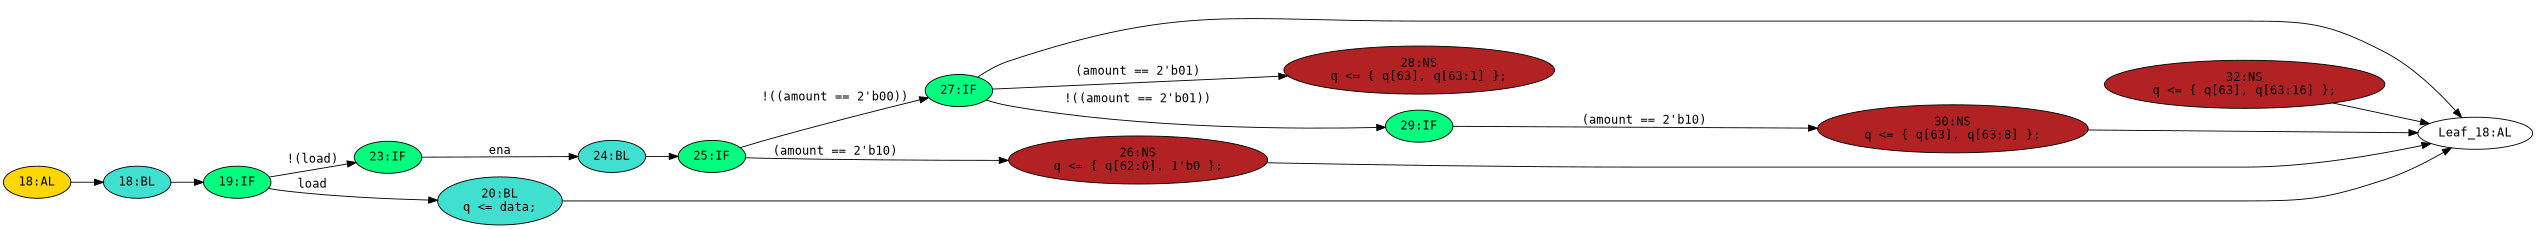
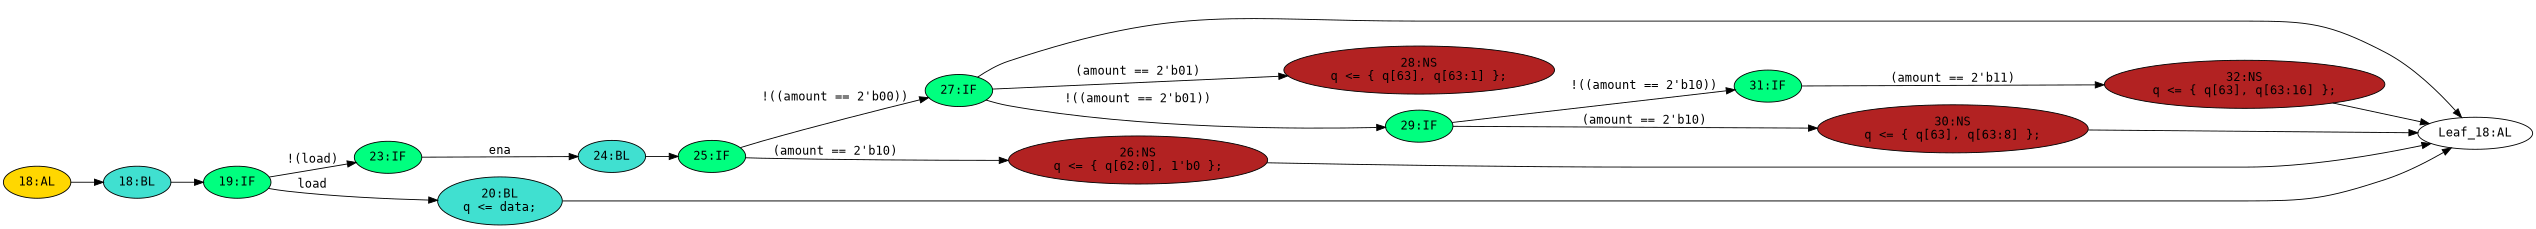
none -> (1768, 86)
